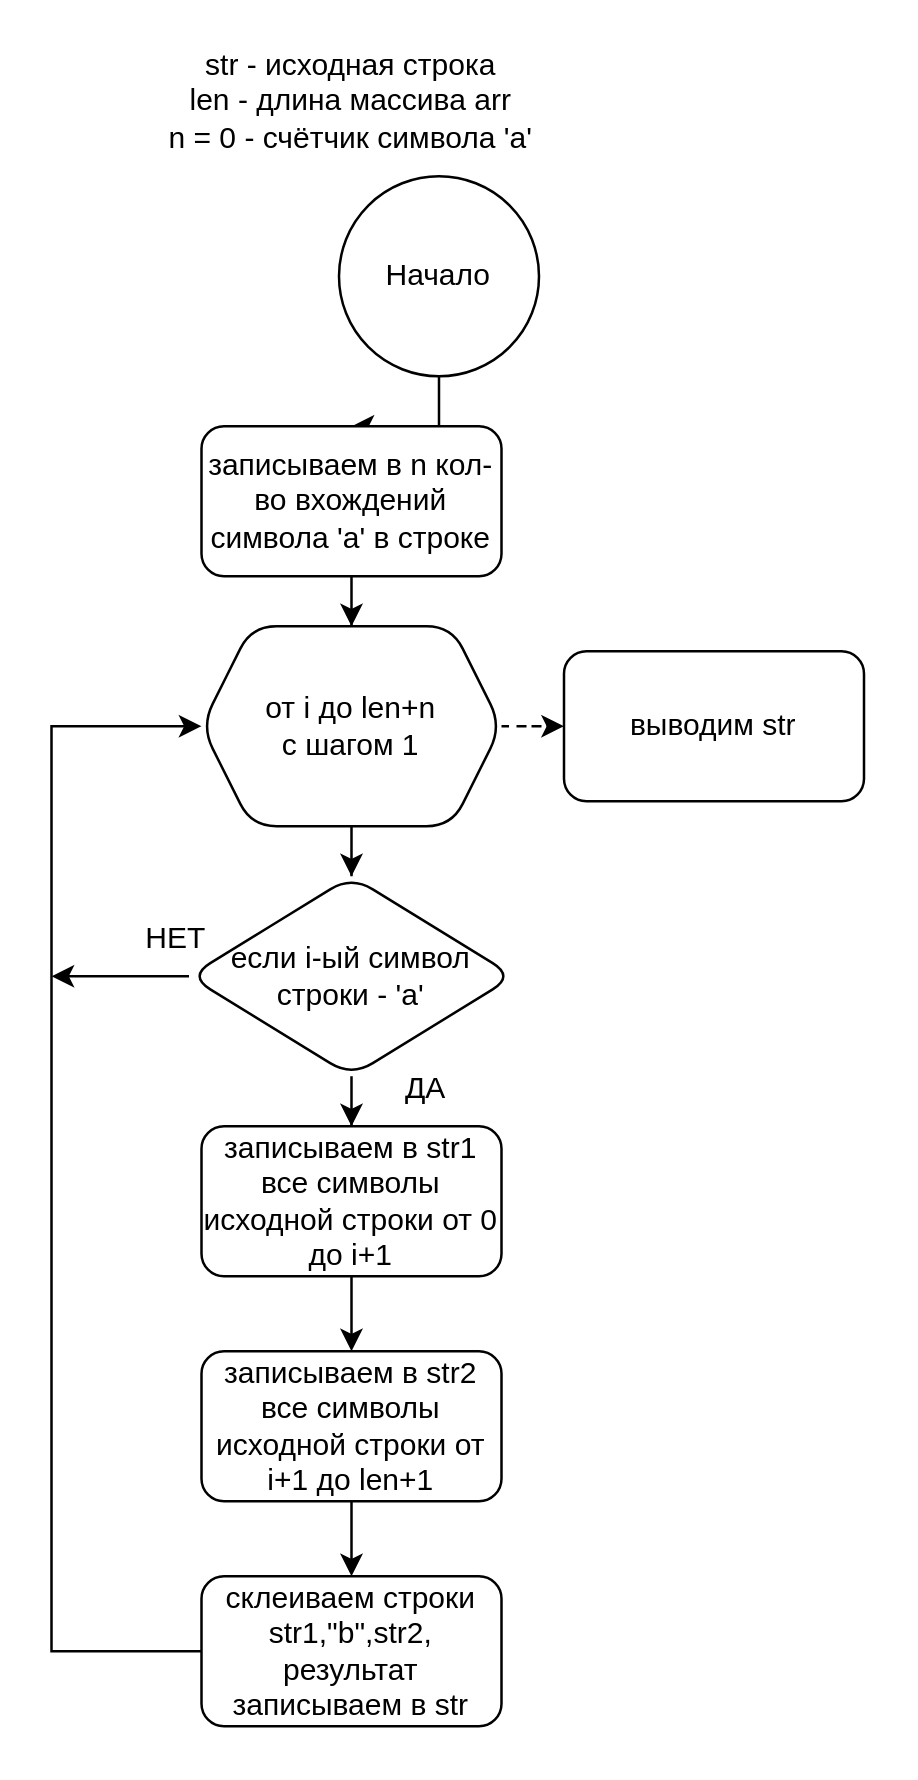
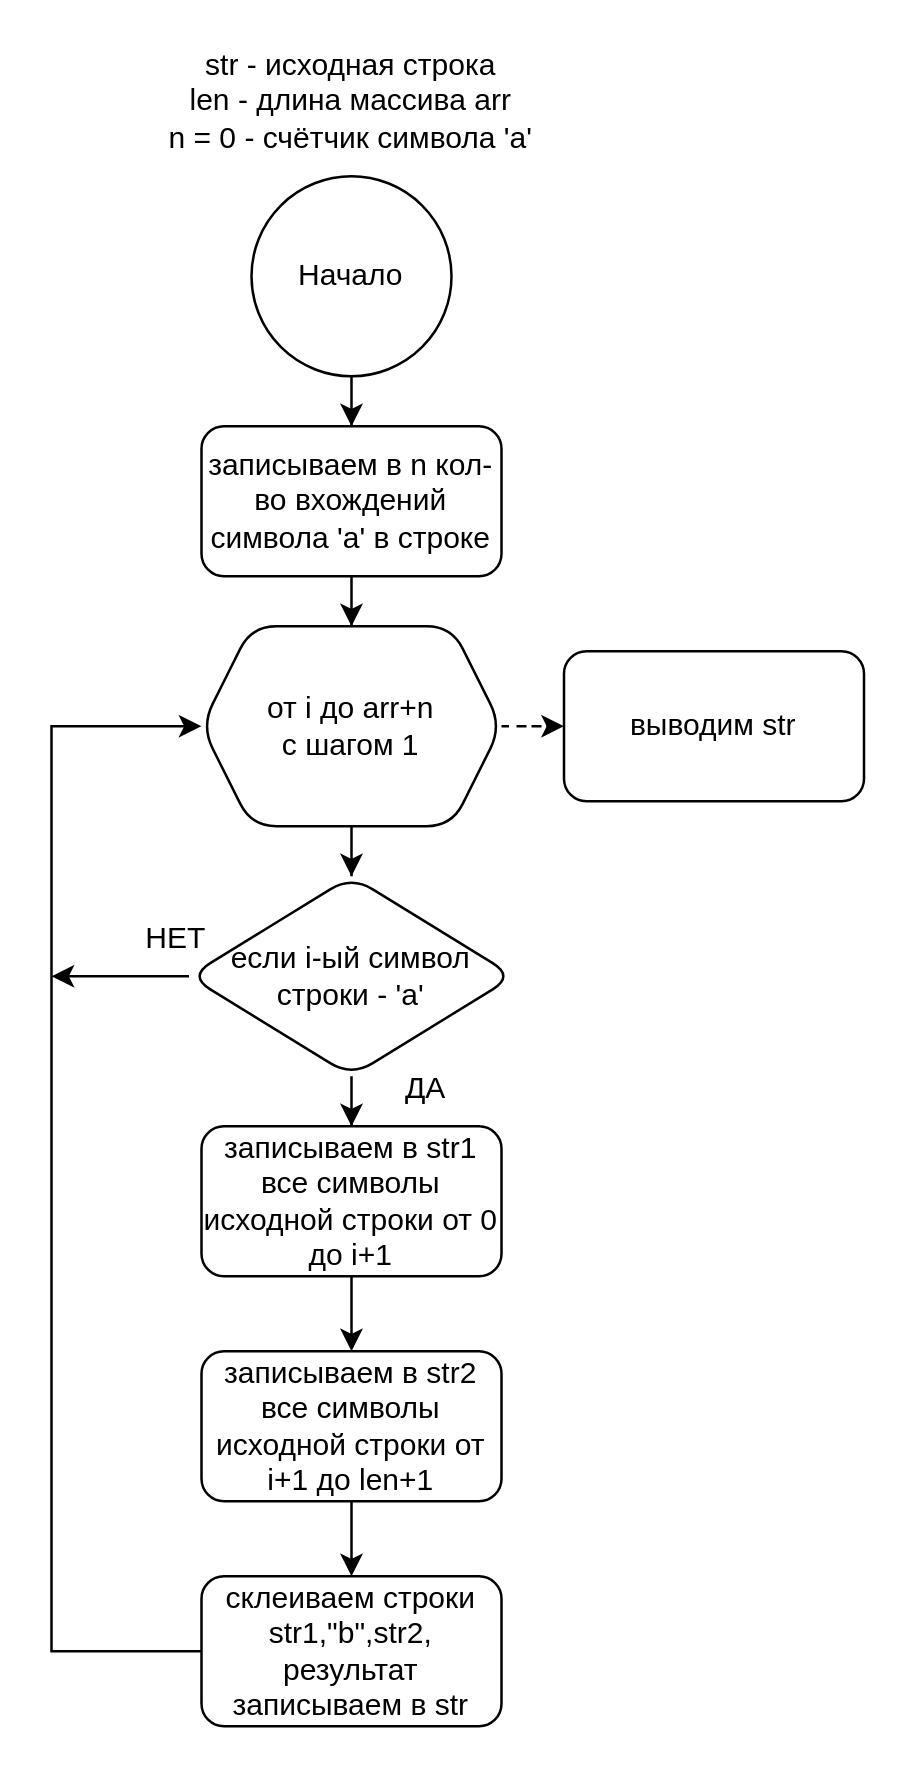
(439, 276) -> (351, 276)
(351, 726) -> (351, 726)
